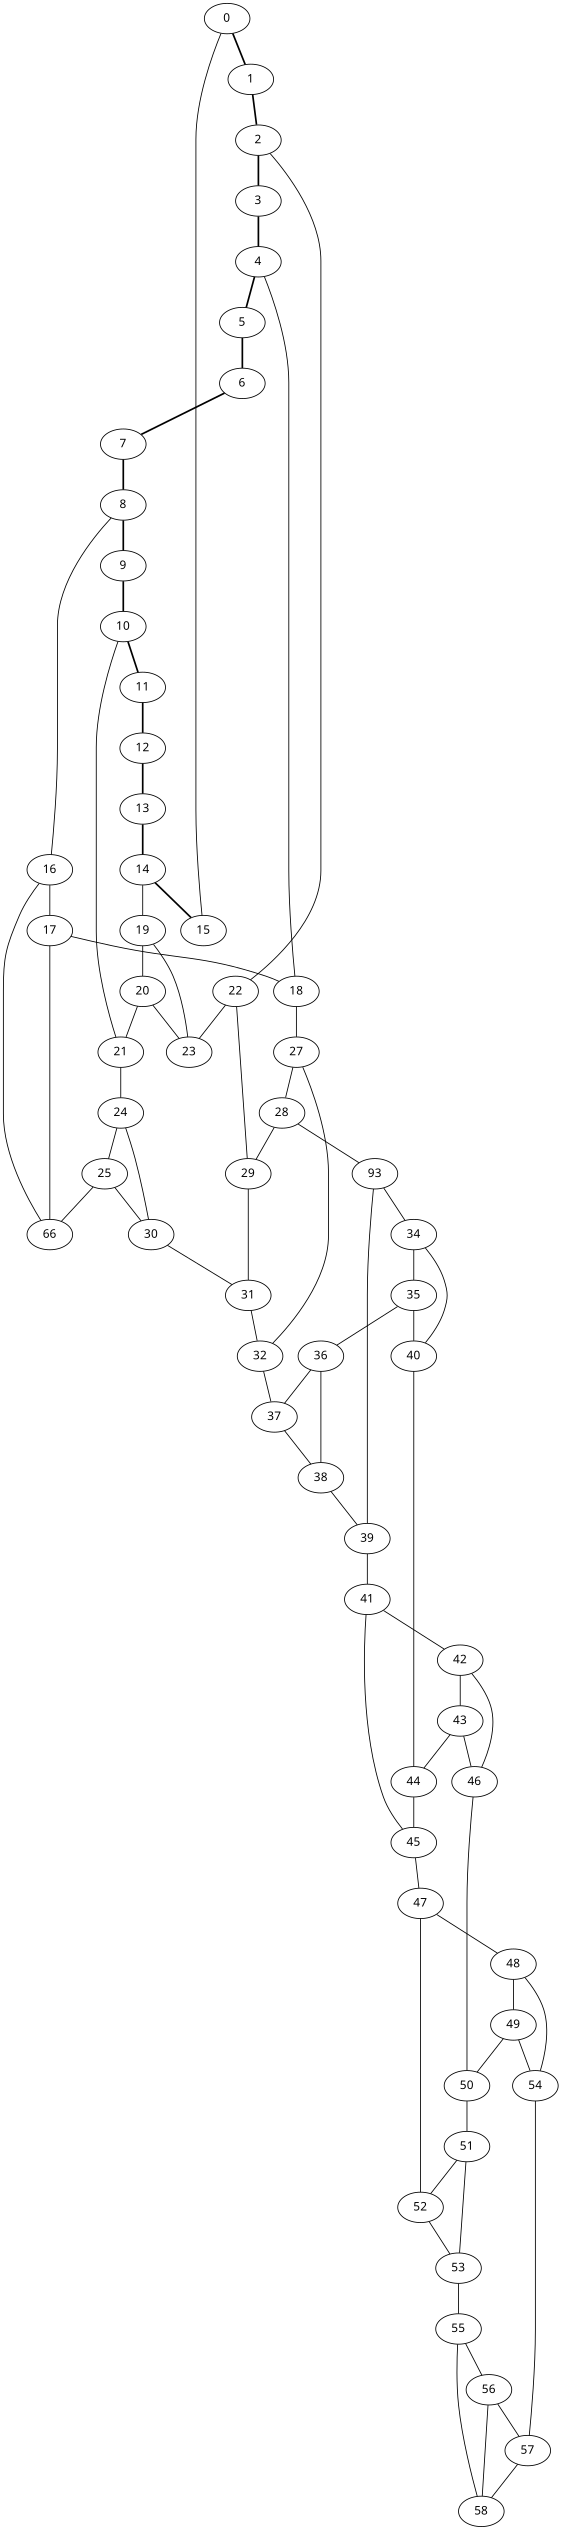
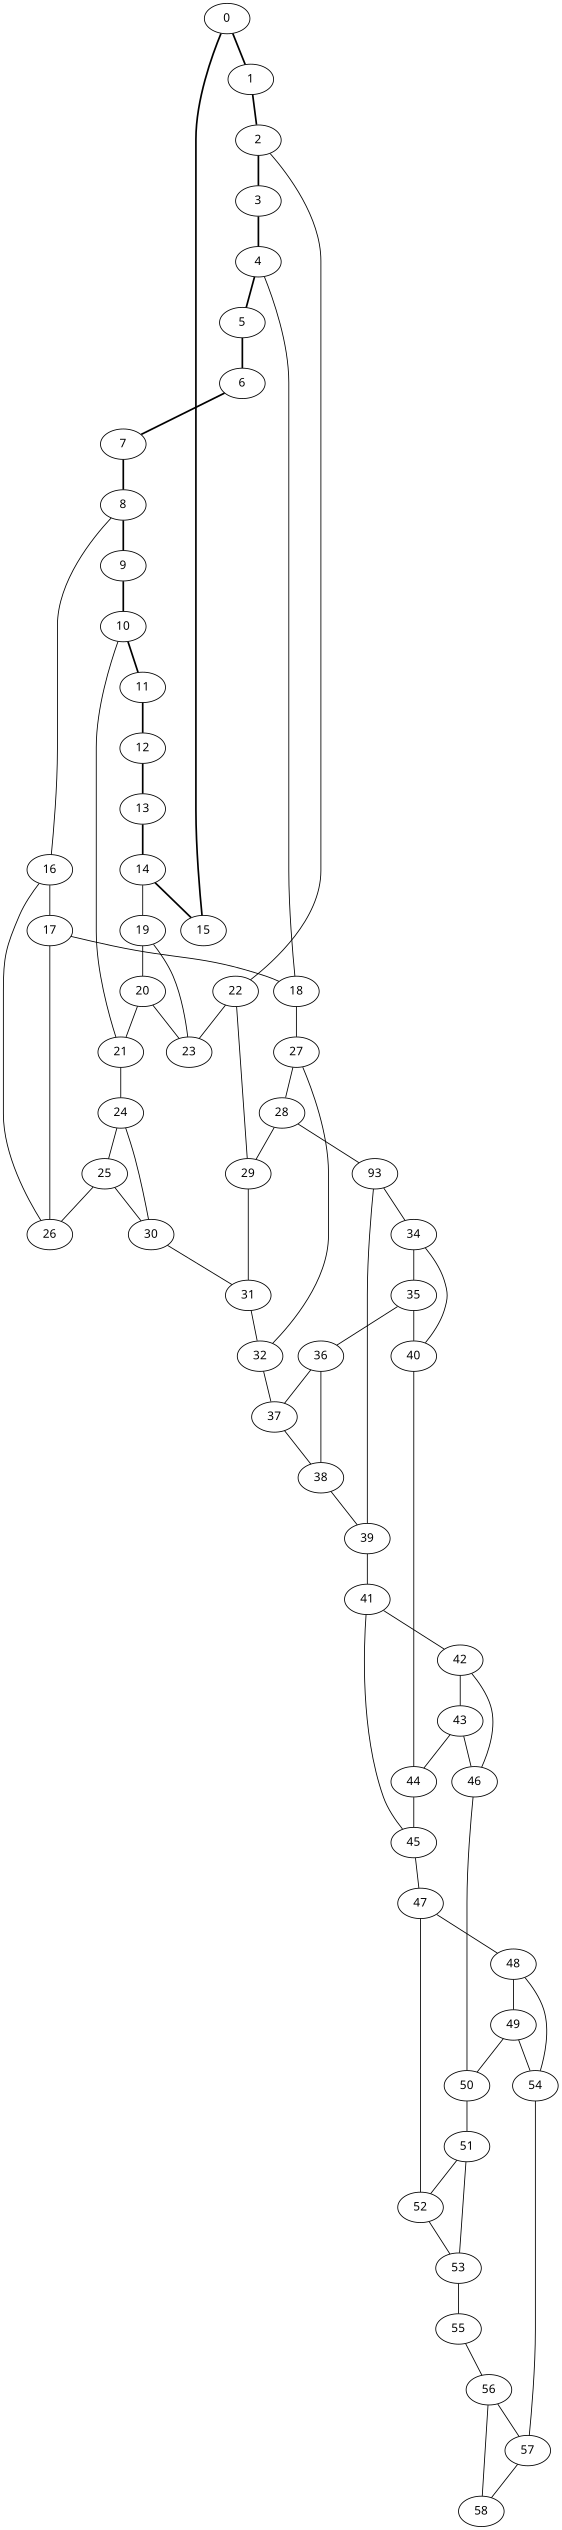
(196, 473) -> (196, 473)
(50, 1235) -> (50, 1235)
(461, 2421) -> none
